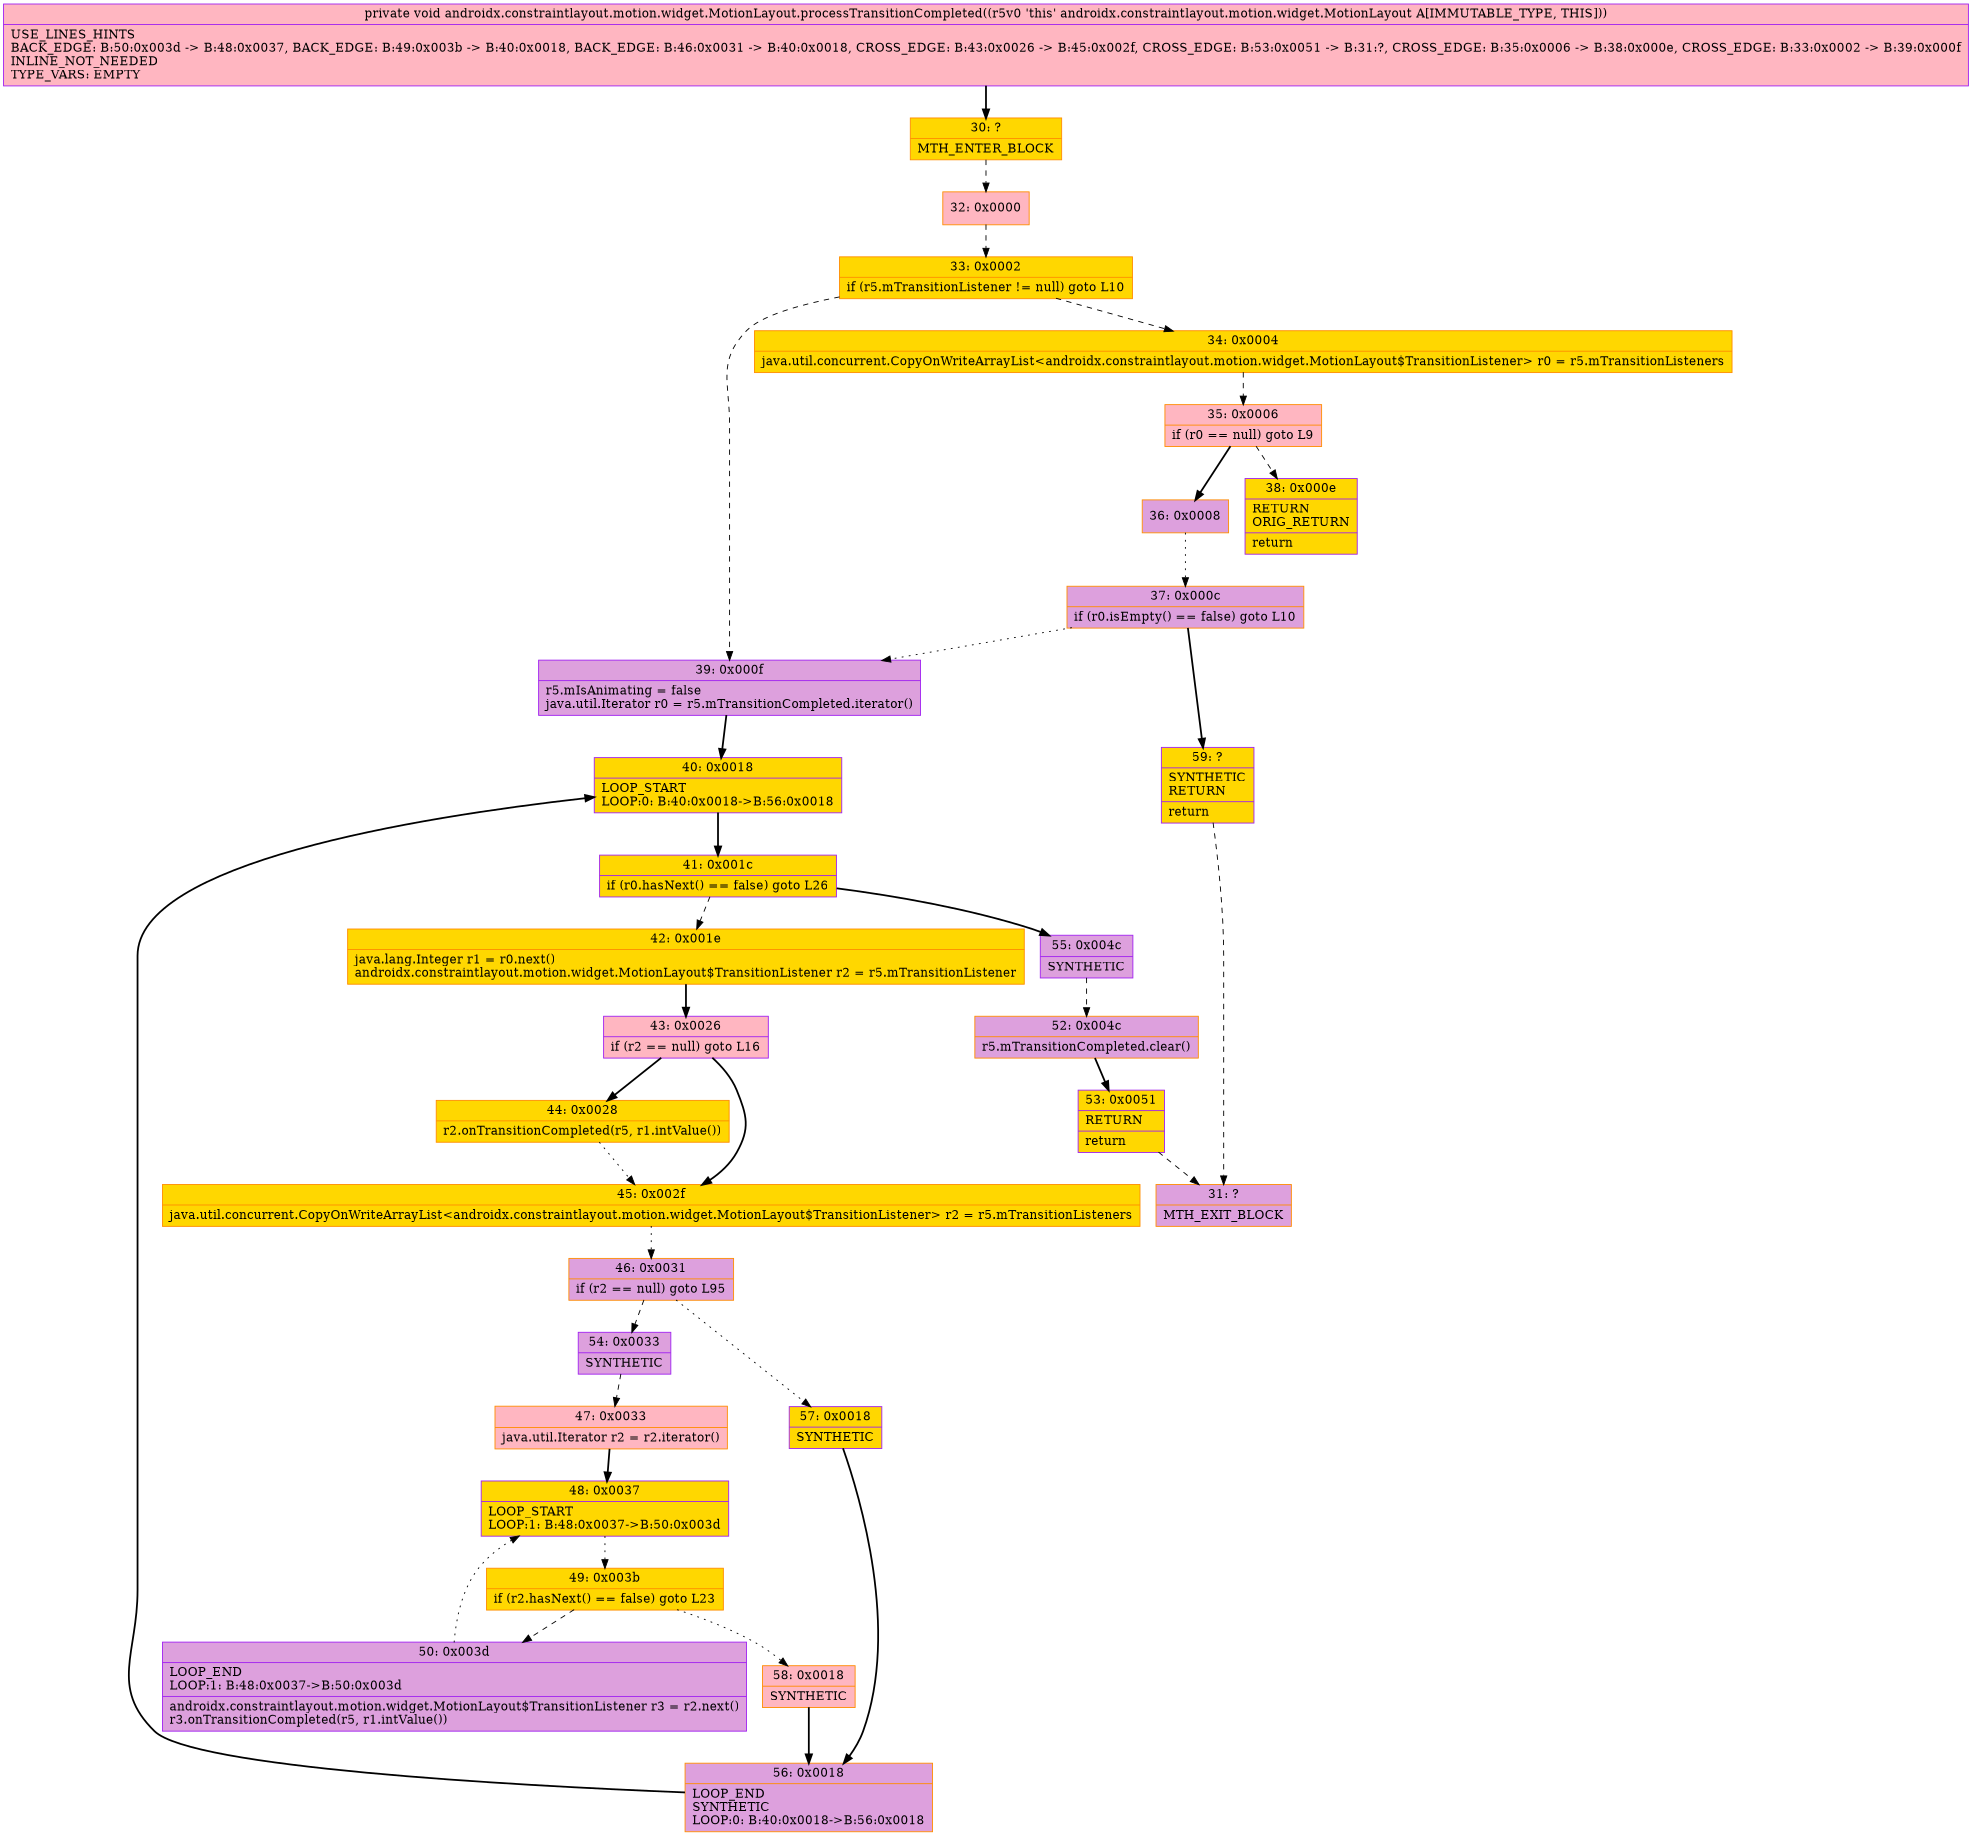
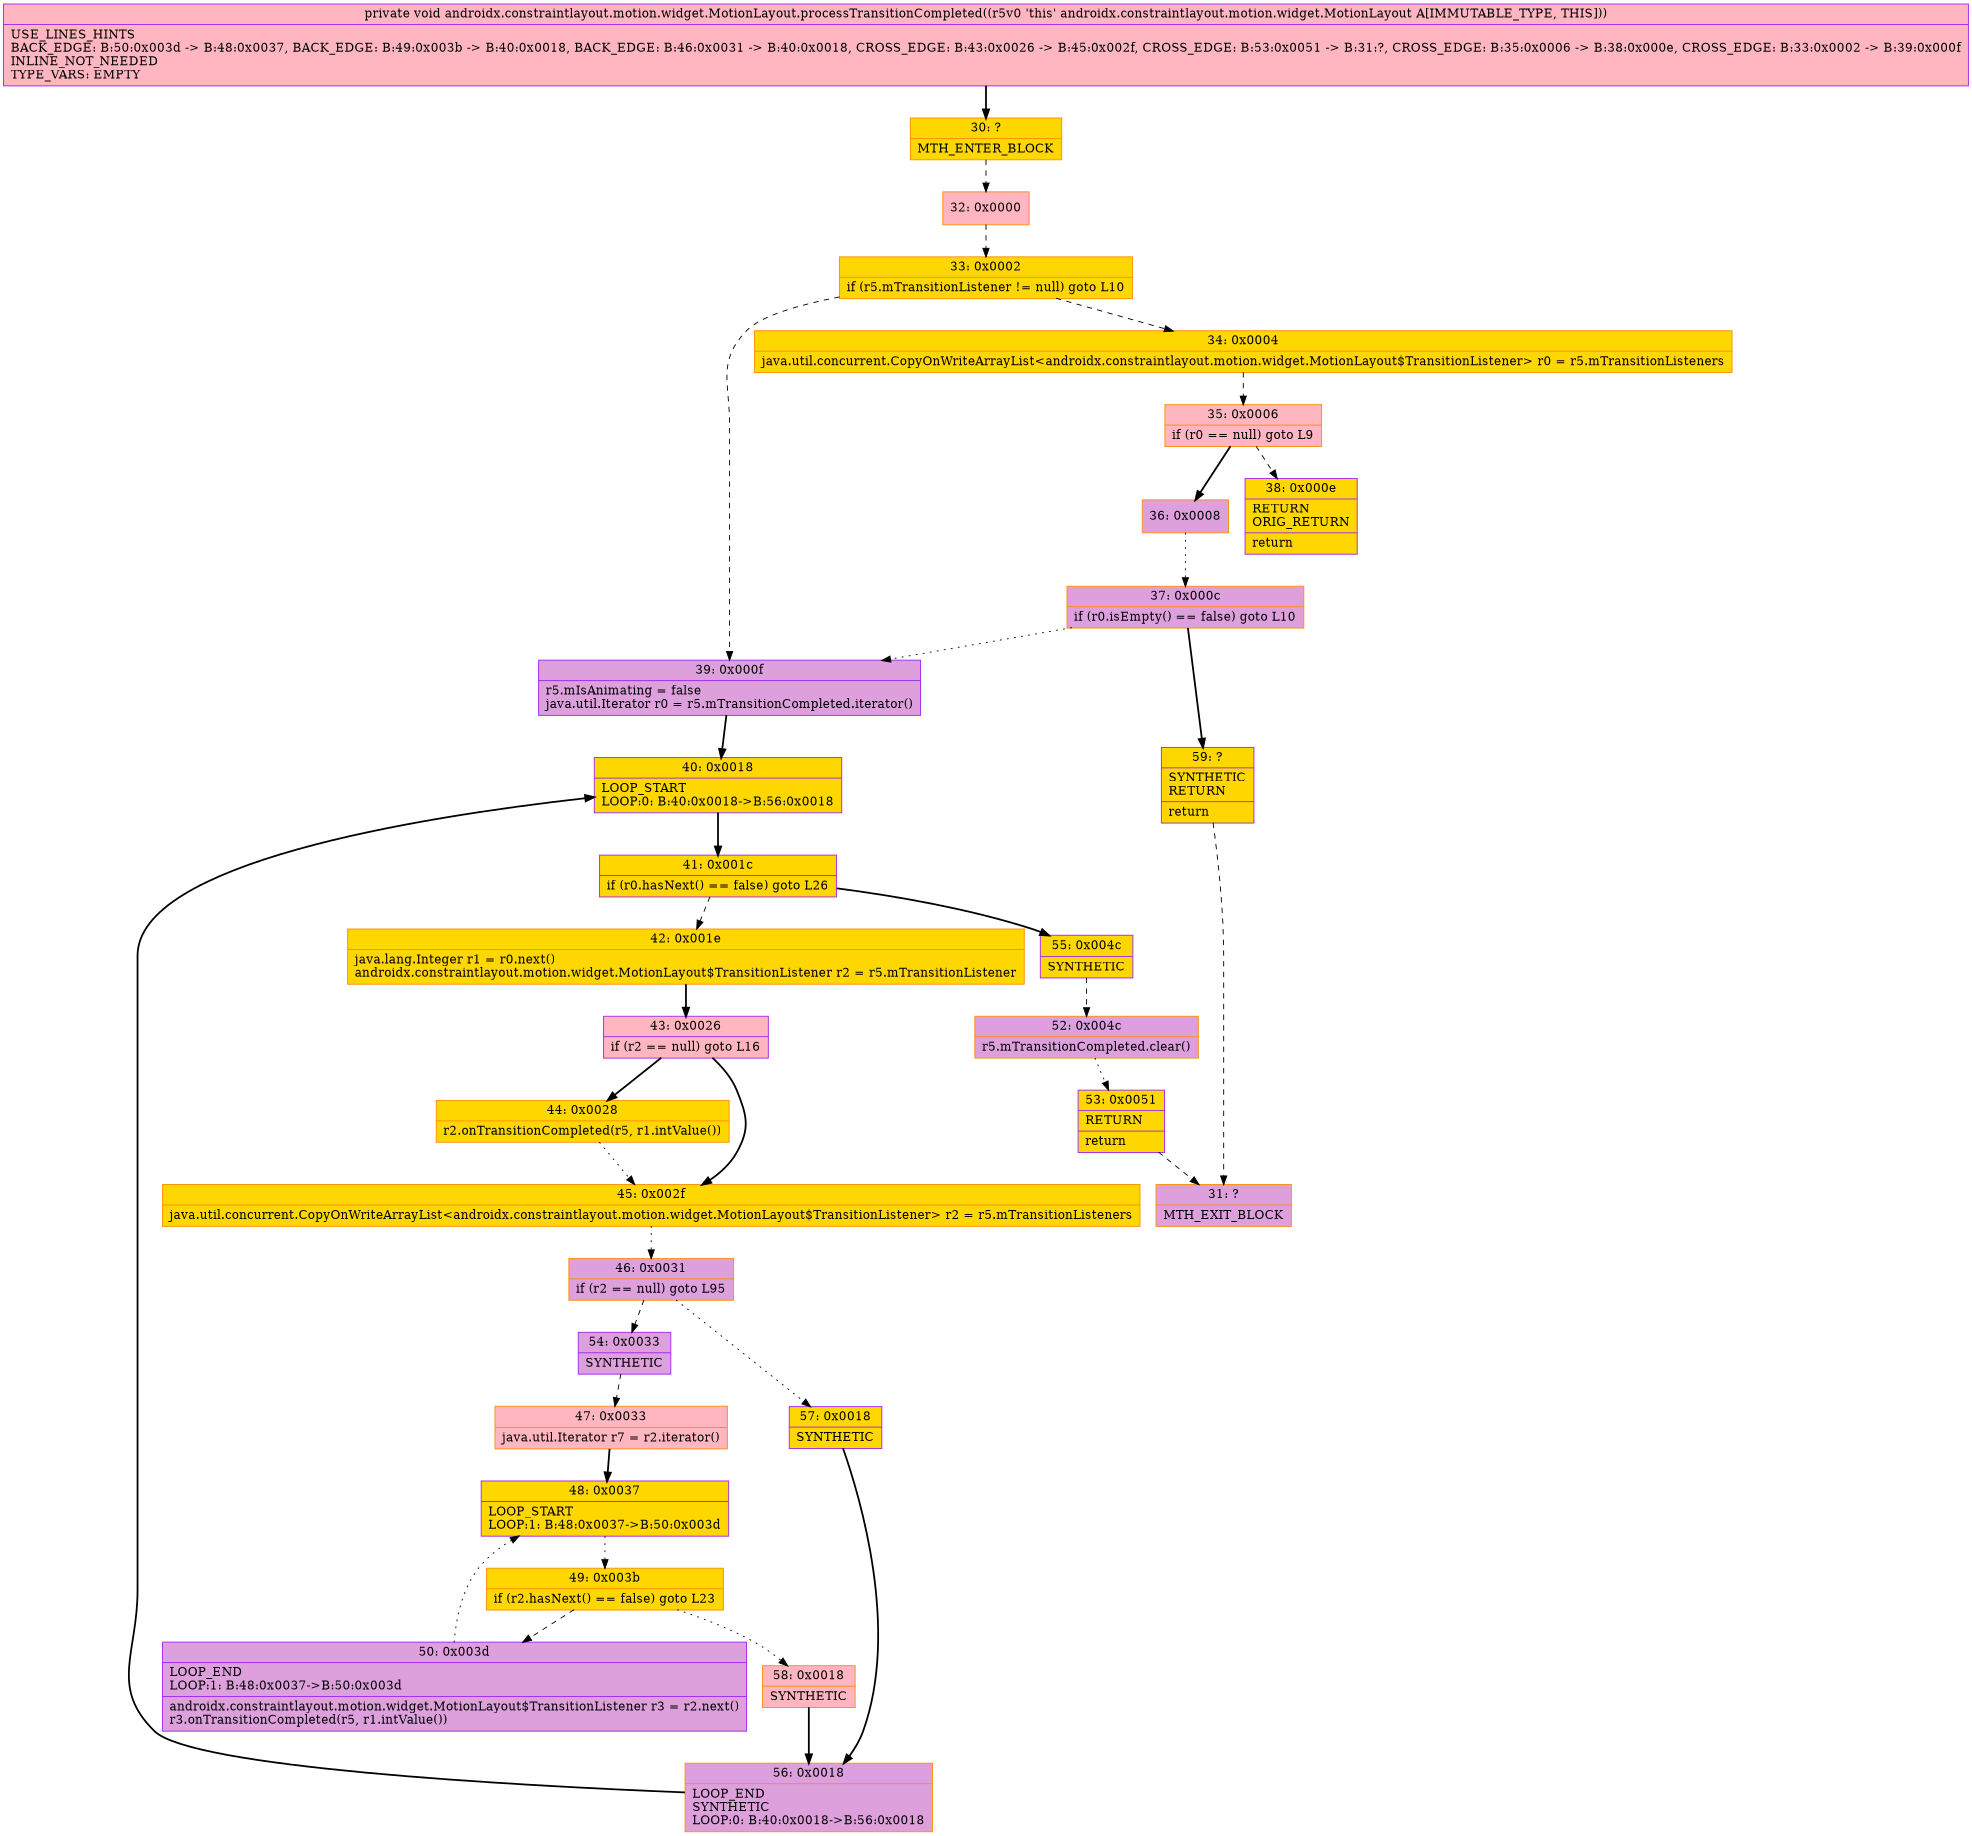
(1087, 957) -> (1087, 957)
(1100, 1070) -> (1100, 1070)
(611, 1438) -> (611, 1438)
